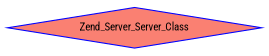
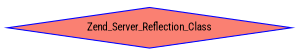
(135, 28) -> (150, 28)
